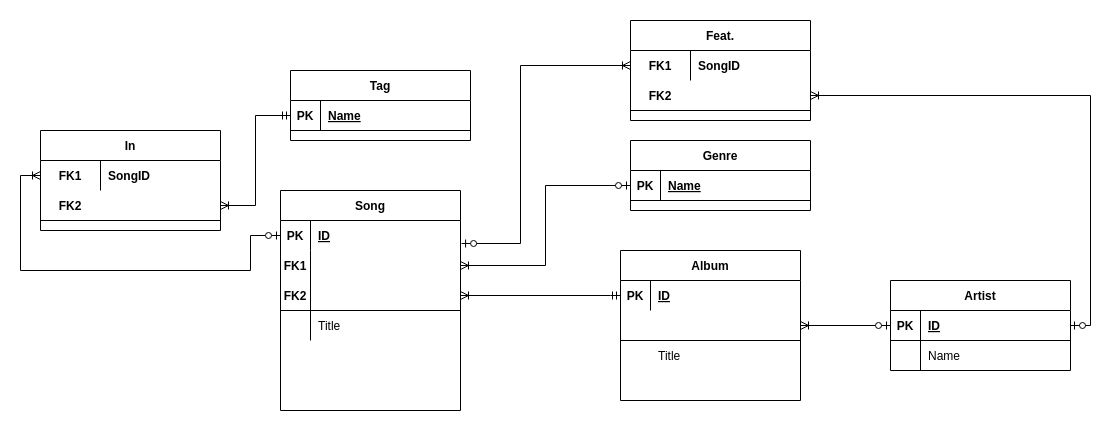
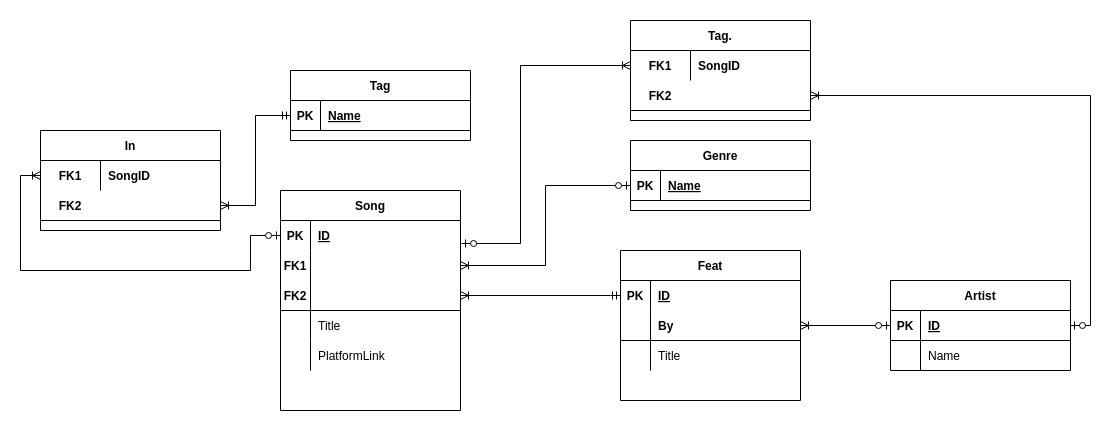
(720, 36) -> (720, 36)
(710, 266) -> (710, 266)
none -> (726, 326)
none -> (386, 356)
